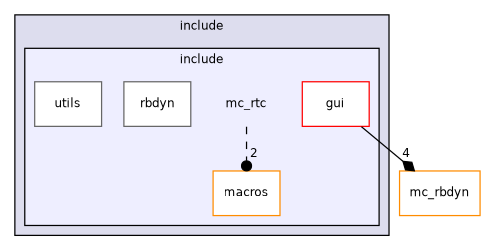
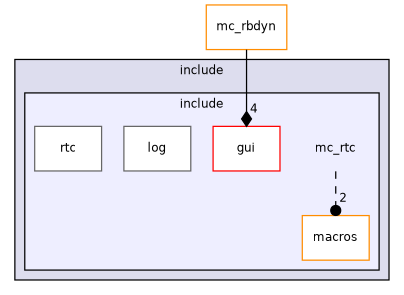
(68, 104) -> (68, 149)
(157, 104) -> (157, 149)
(382, 144) -> (247, 81)
